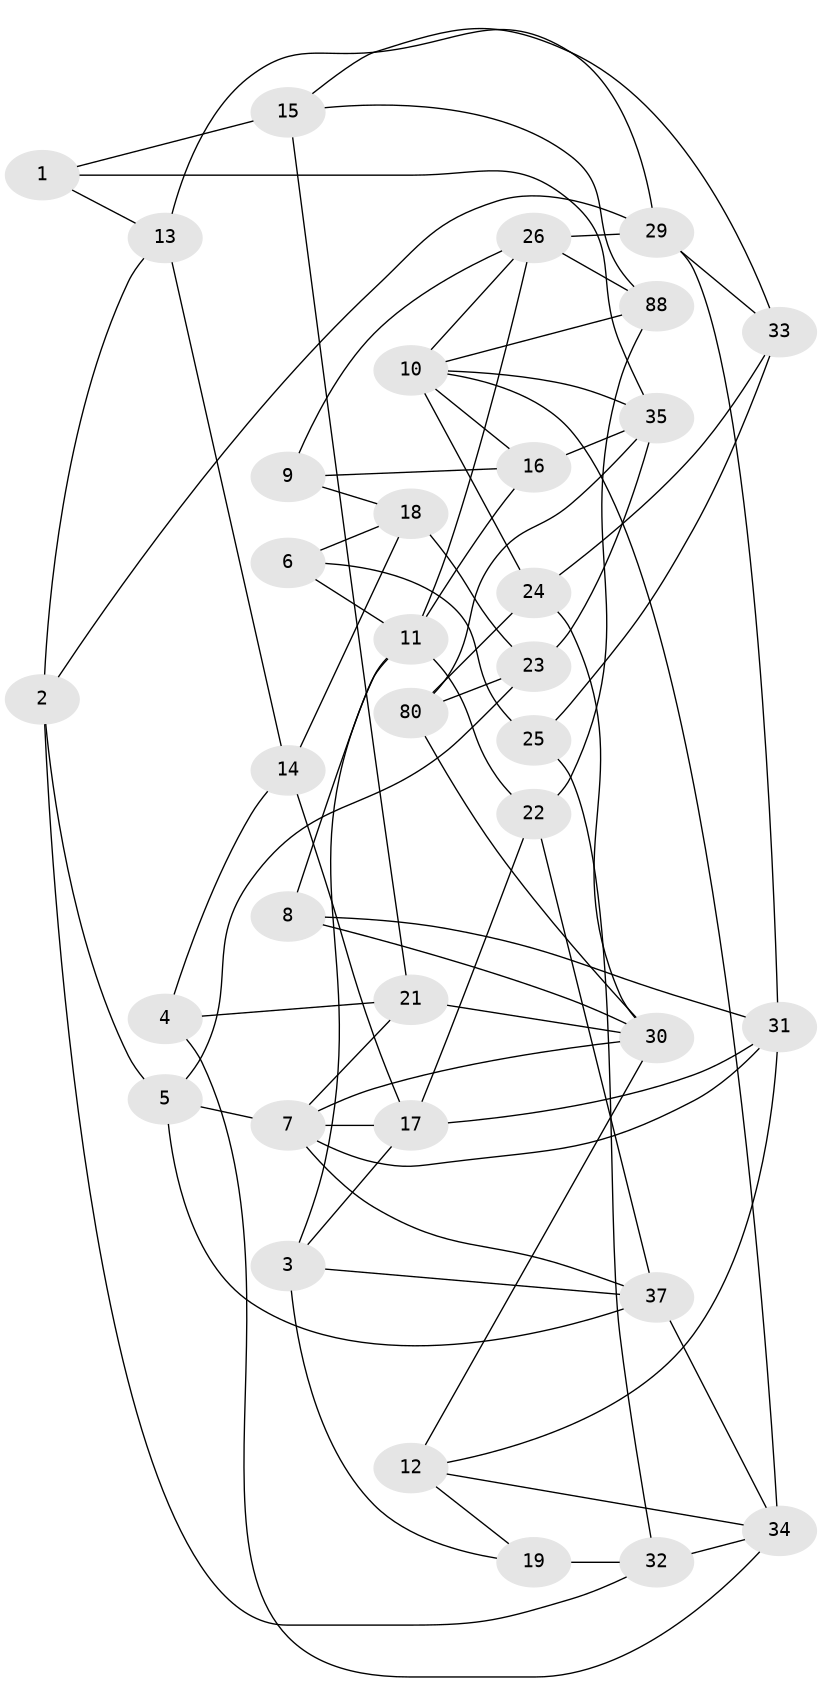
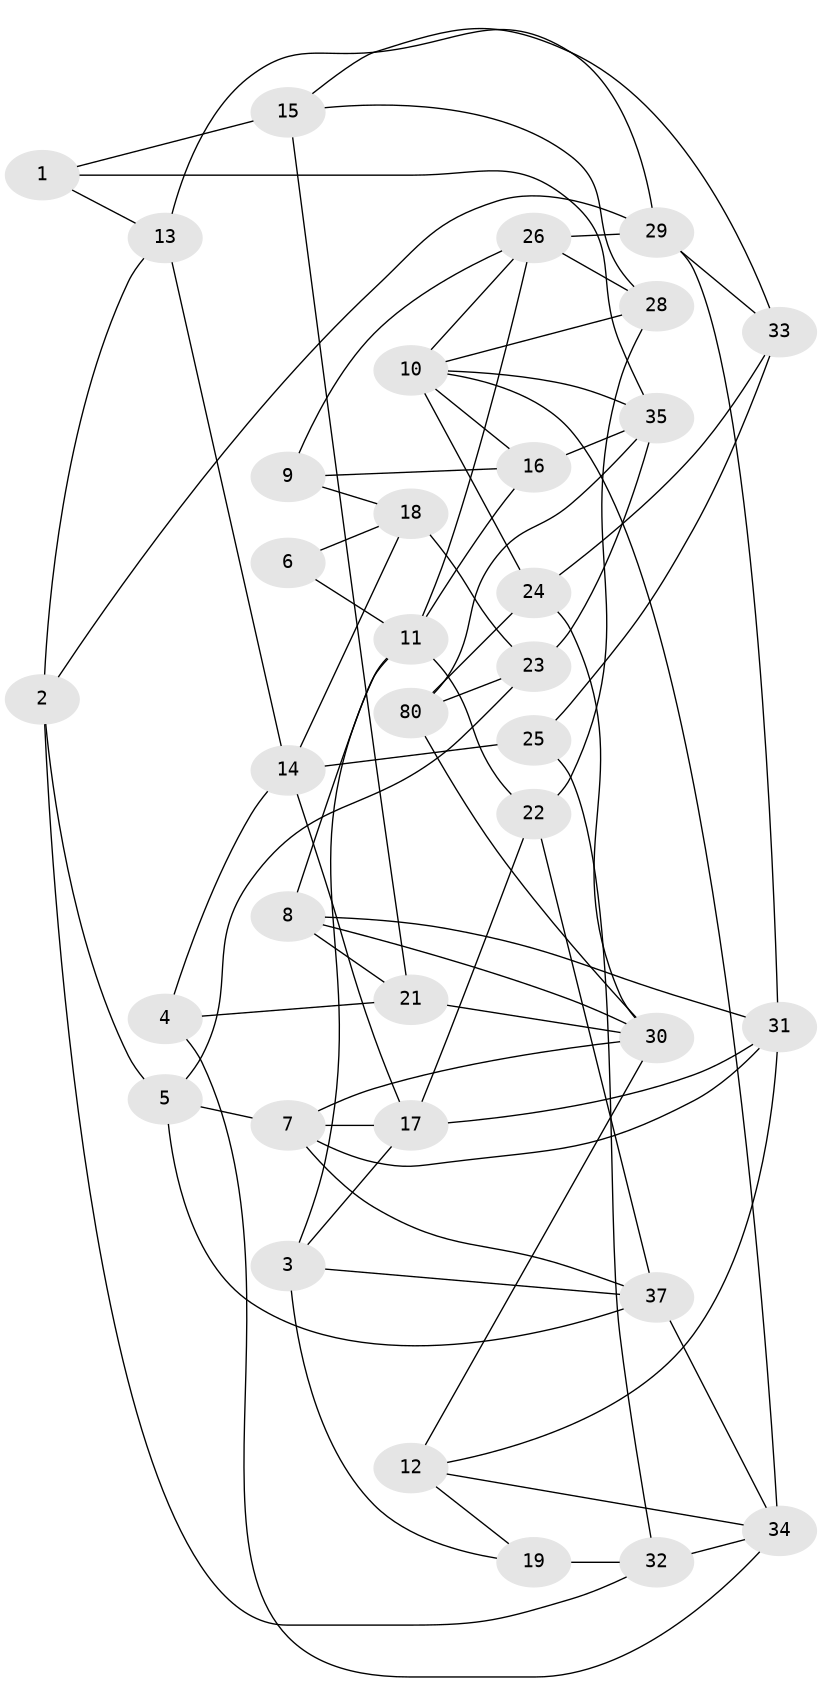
(657, 306) -> (657, 306)
(450, 605) -> (411, 755)
(350, 1062) -> (360, 965)
